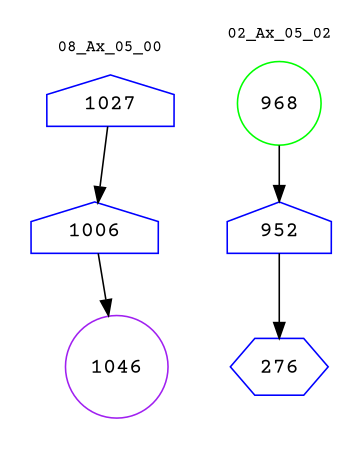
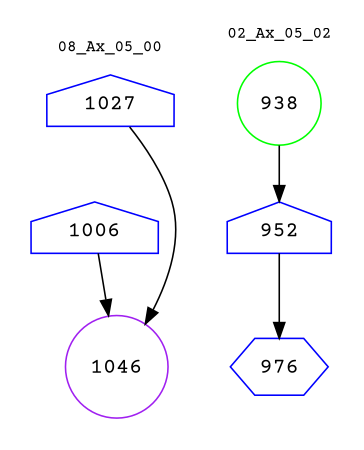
(279, 103) -> (279, 103)
(104, 157) -> (175, 214)
(279, 367) -> (279, 367)
